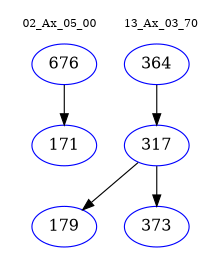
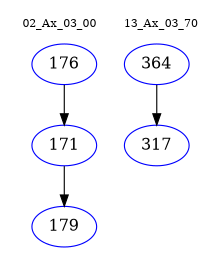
(60, 24) -> (60, 24)
(64, 64) -> (64, 64)
(123, 176) -> (64, 181)
(157, 227) -> none
